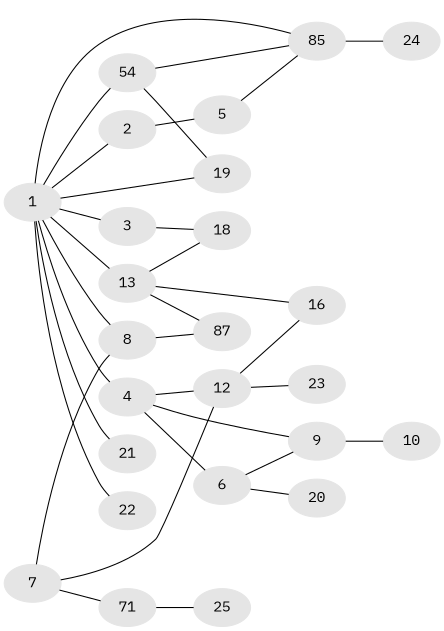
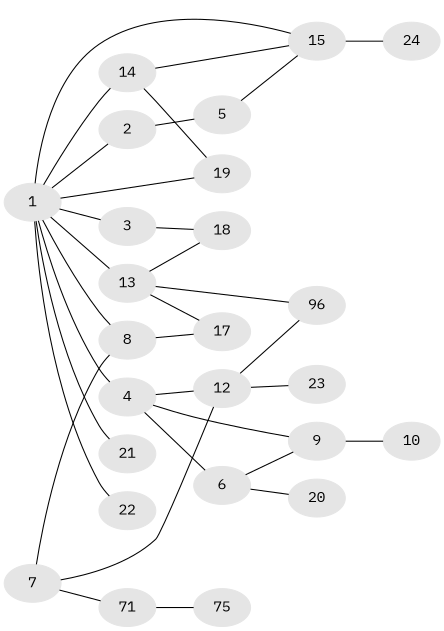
(317, 41) -> (317, 41)
(127, 73) -> (127, 73)
(317, 305) -> (317, 305)
(222, 332) -> (222, 332)
(222, 608) -> (222, 608)
